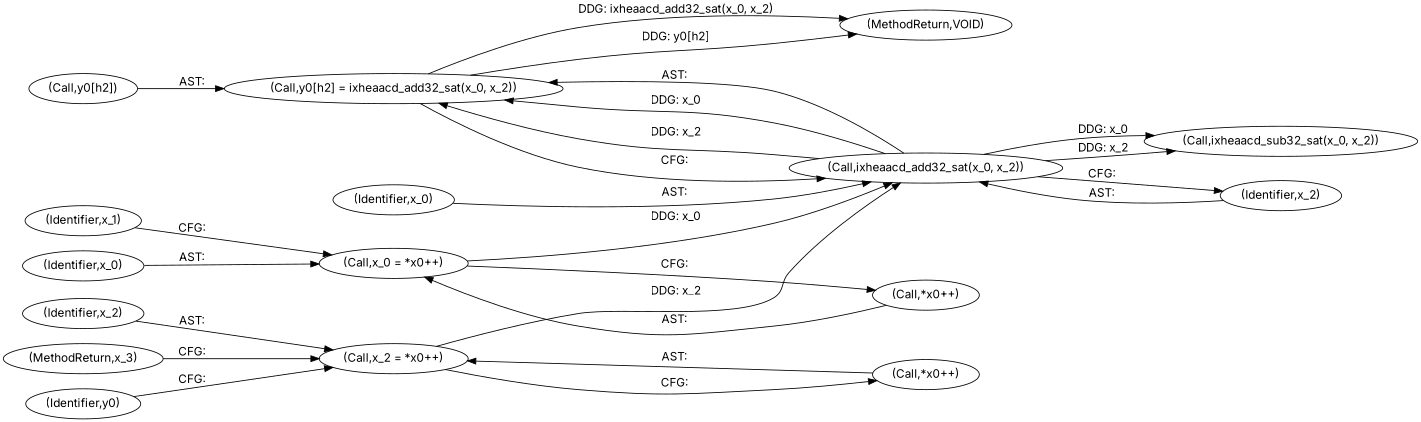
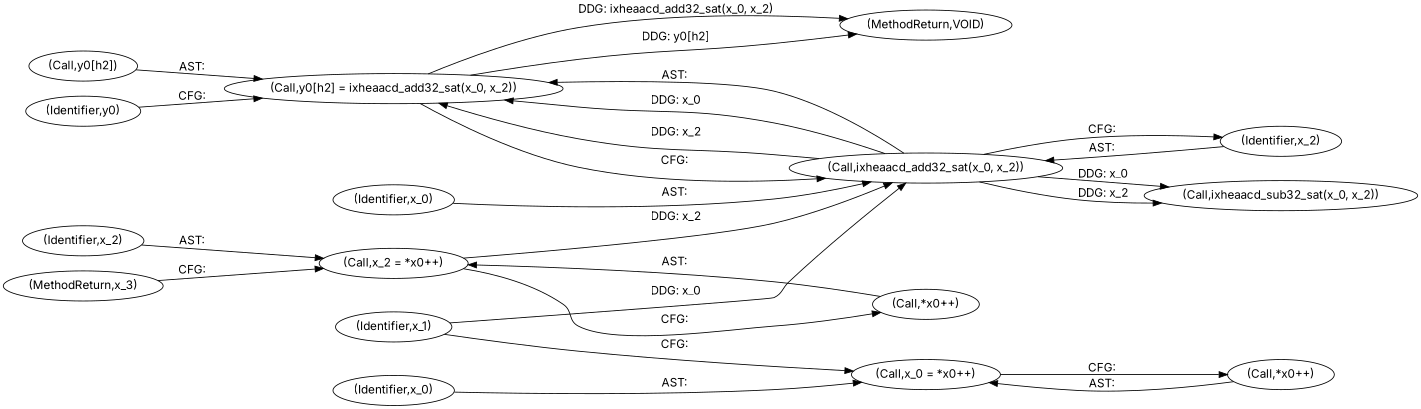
(679, 241) -> (695, 305)
(229, 383) -> (196, 103)
